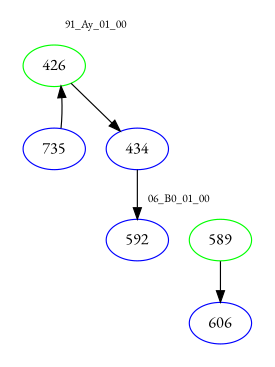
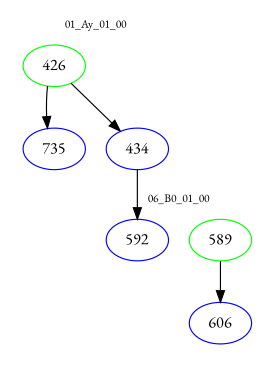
(96, 25) -> (96, 25)
(62, 113) -> (47, 101)
